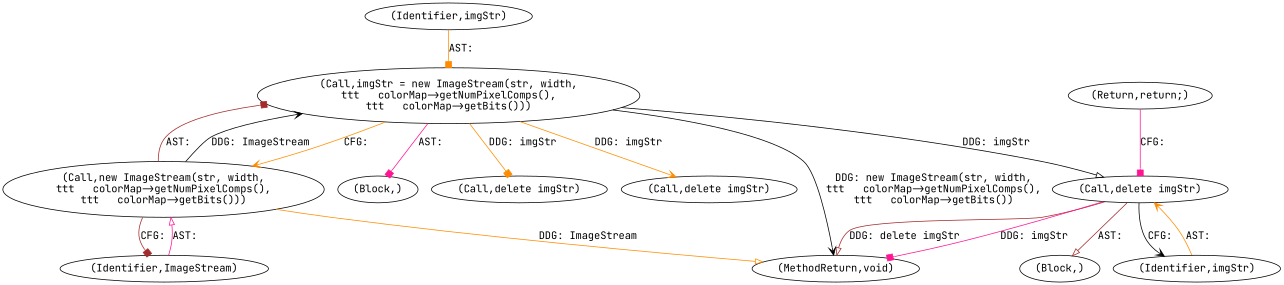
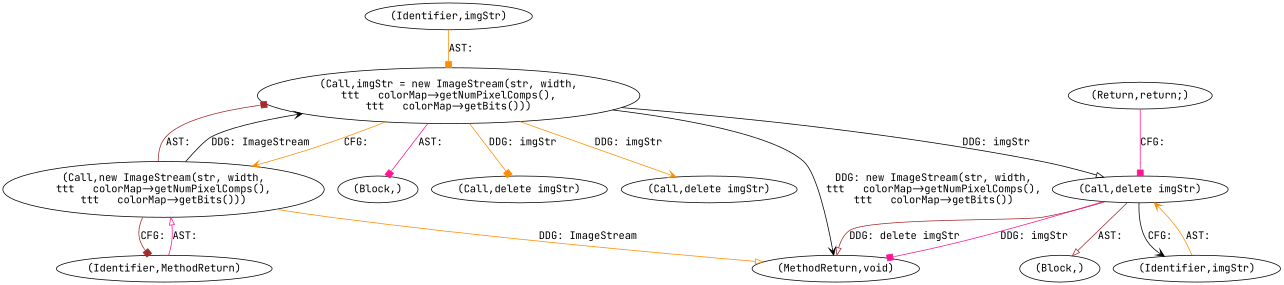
(164, 269) -> (164, 269)
